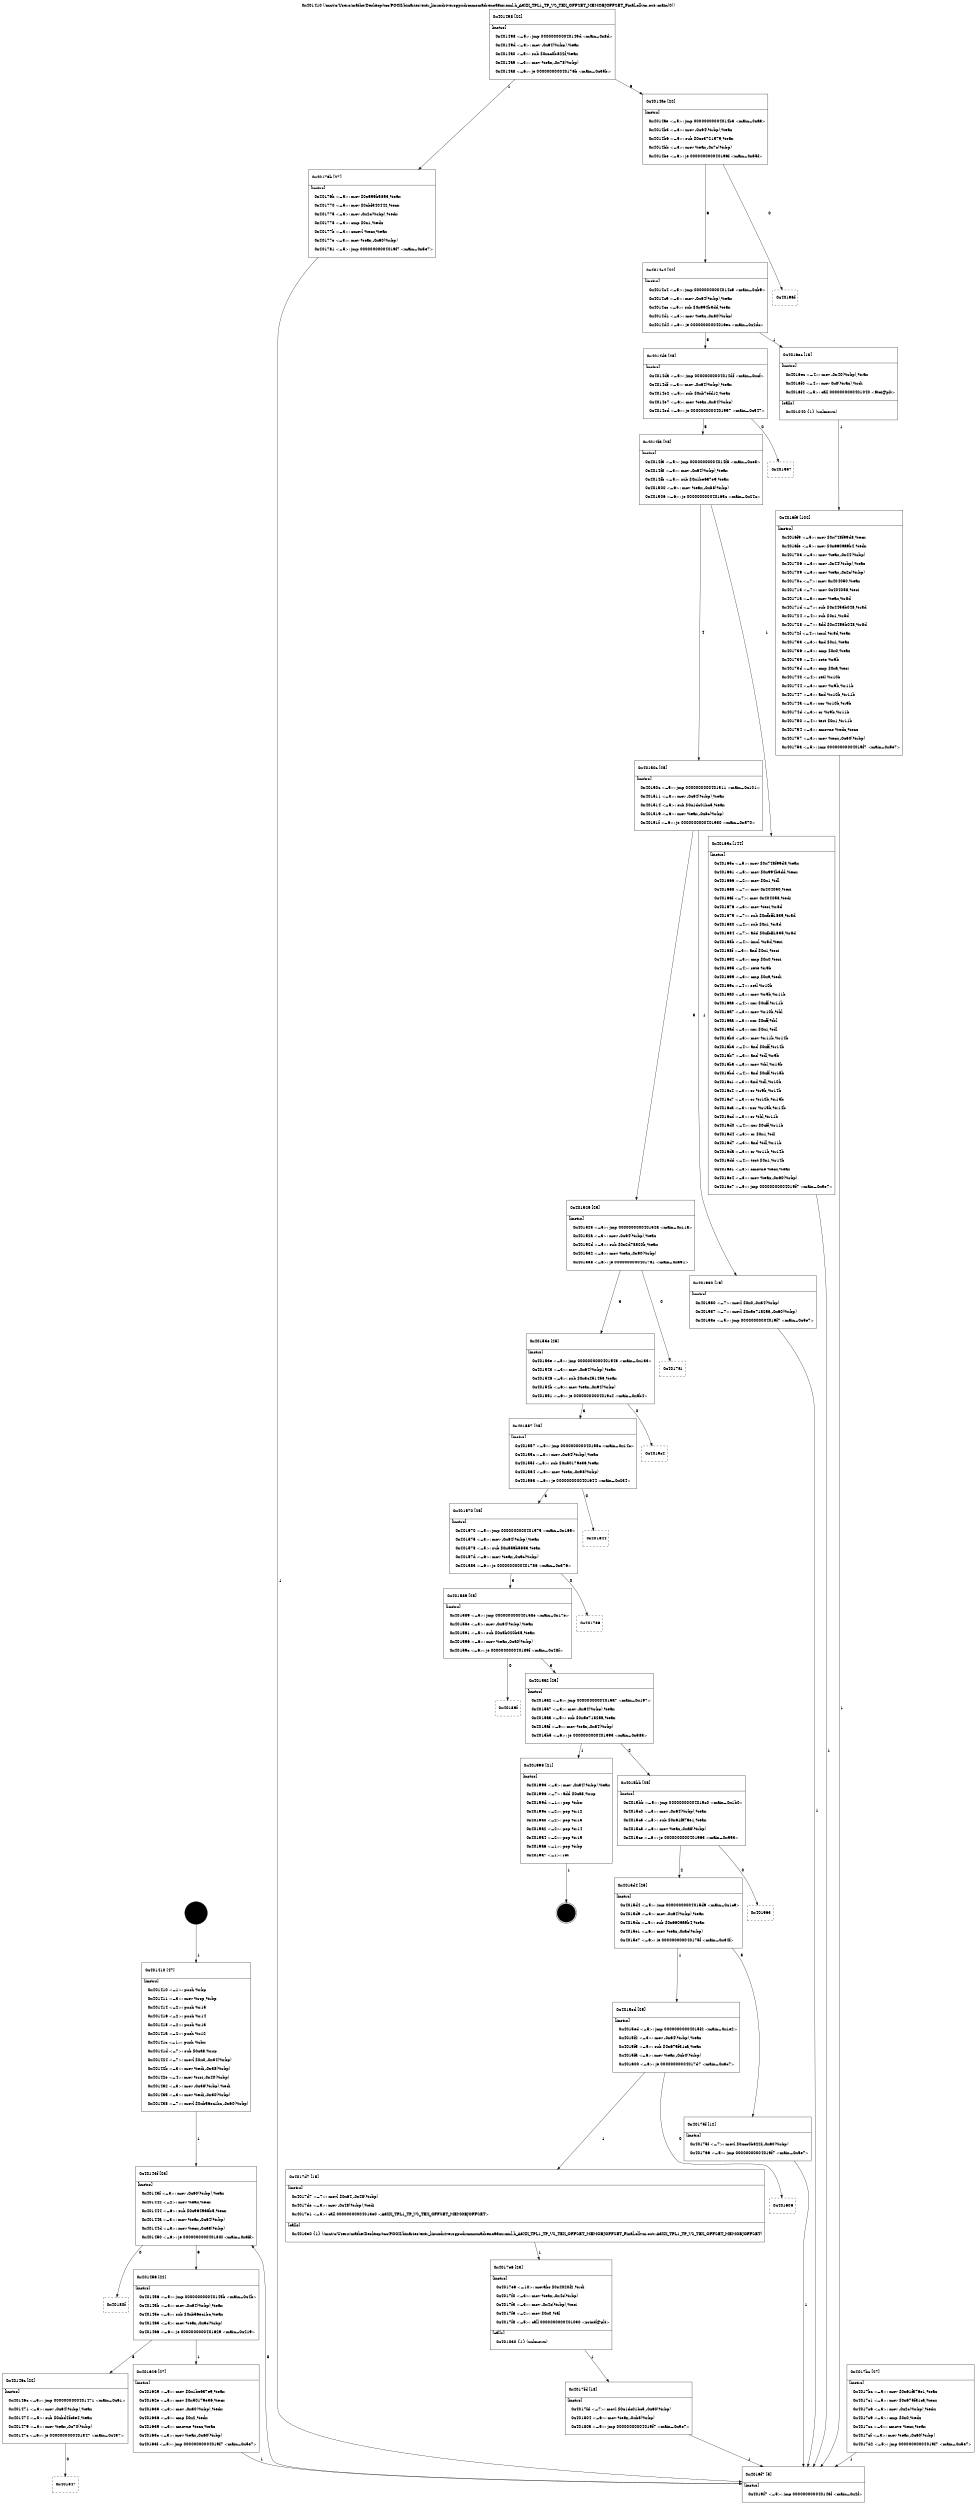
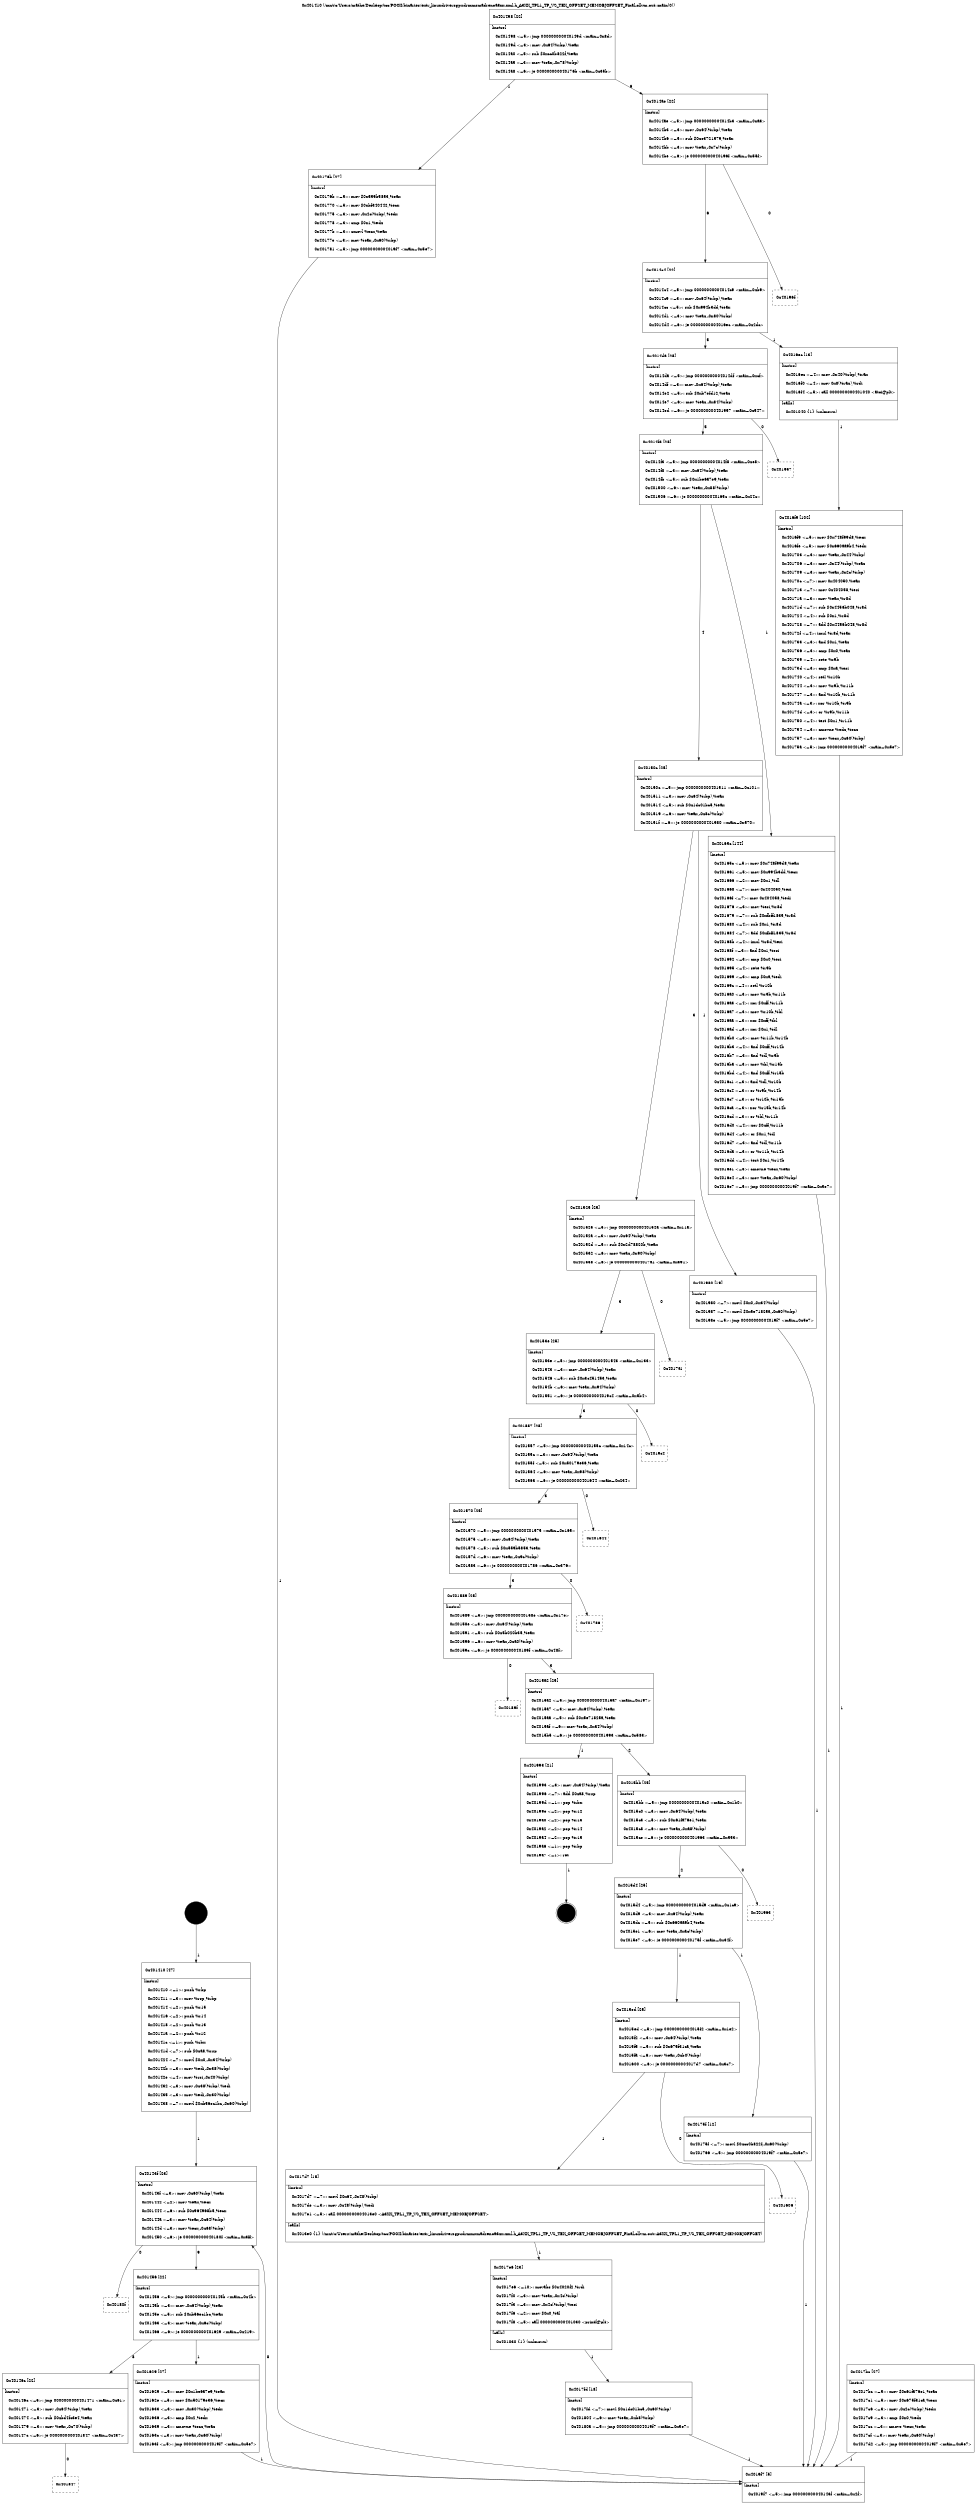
(741, 1955) -> (741, 1955)
